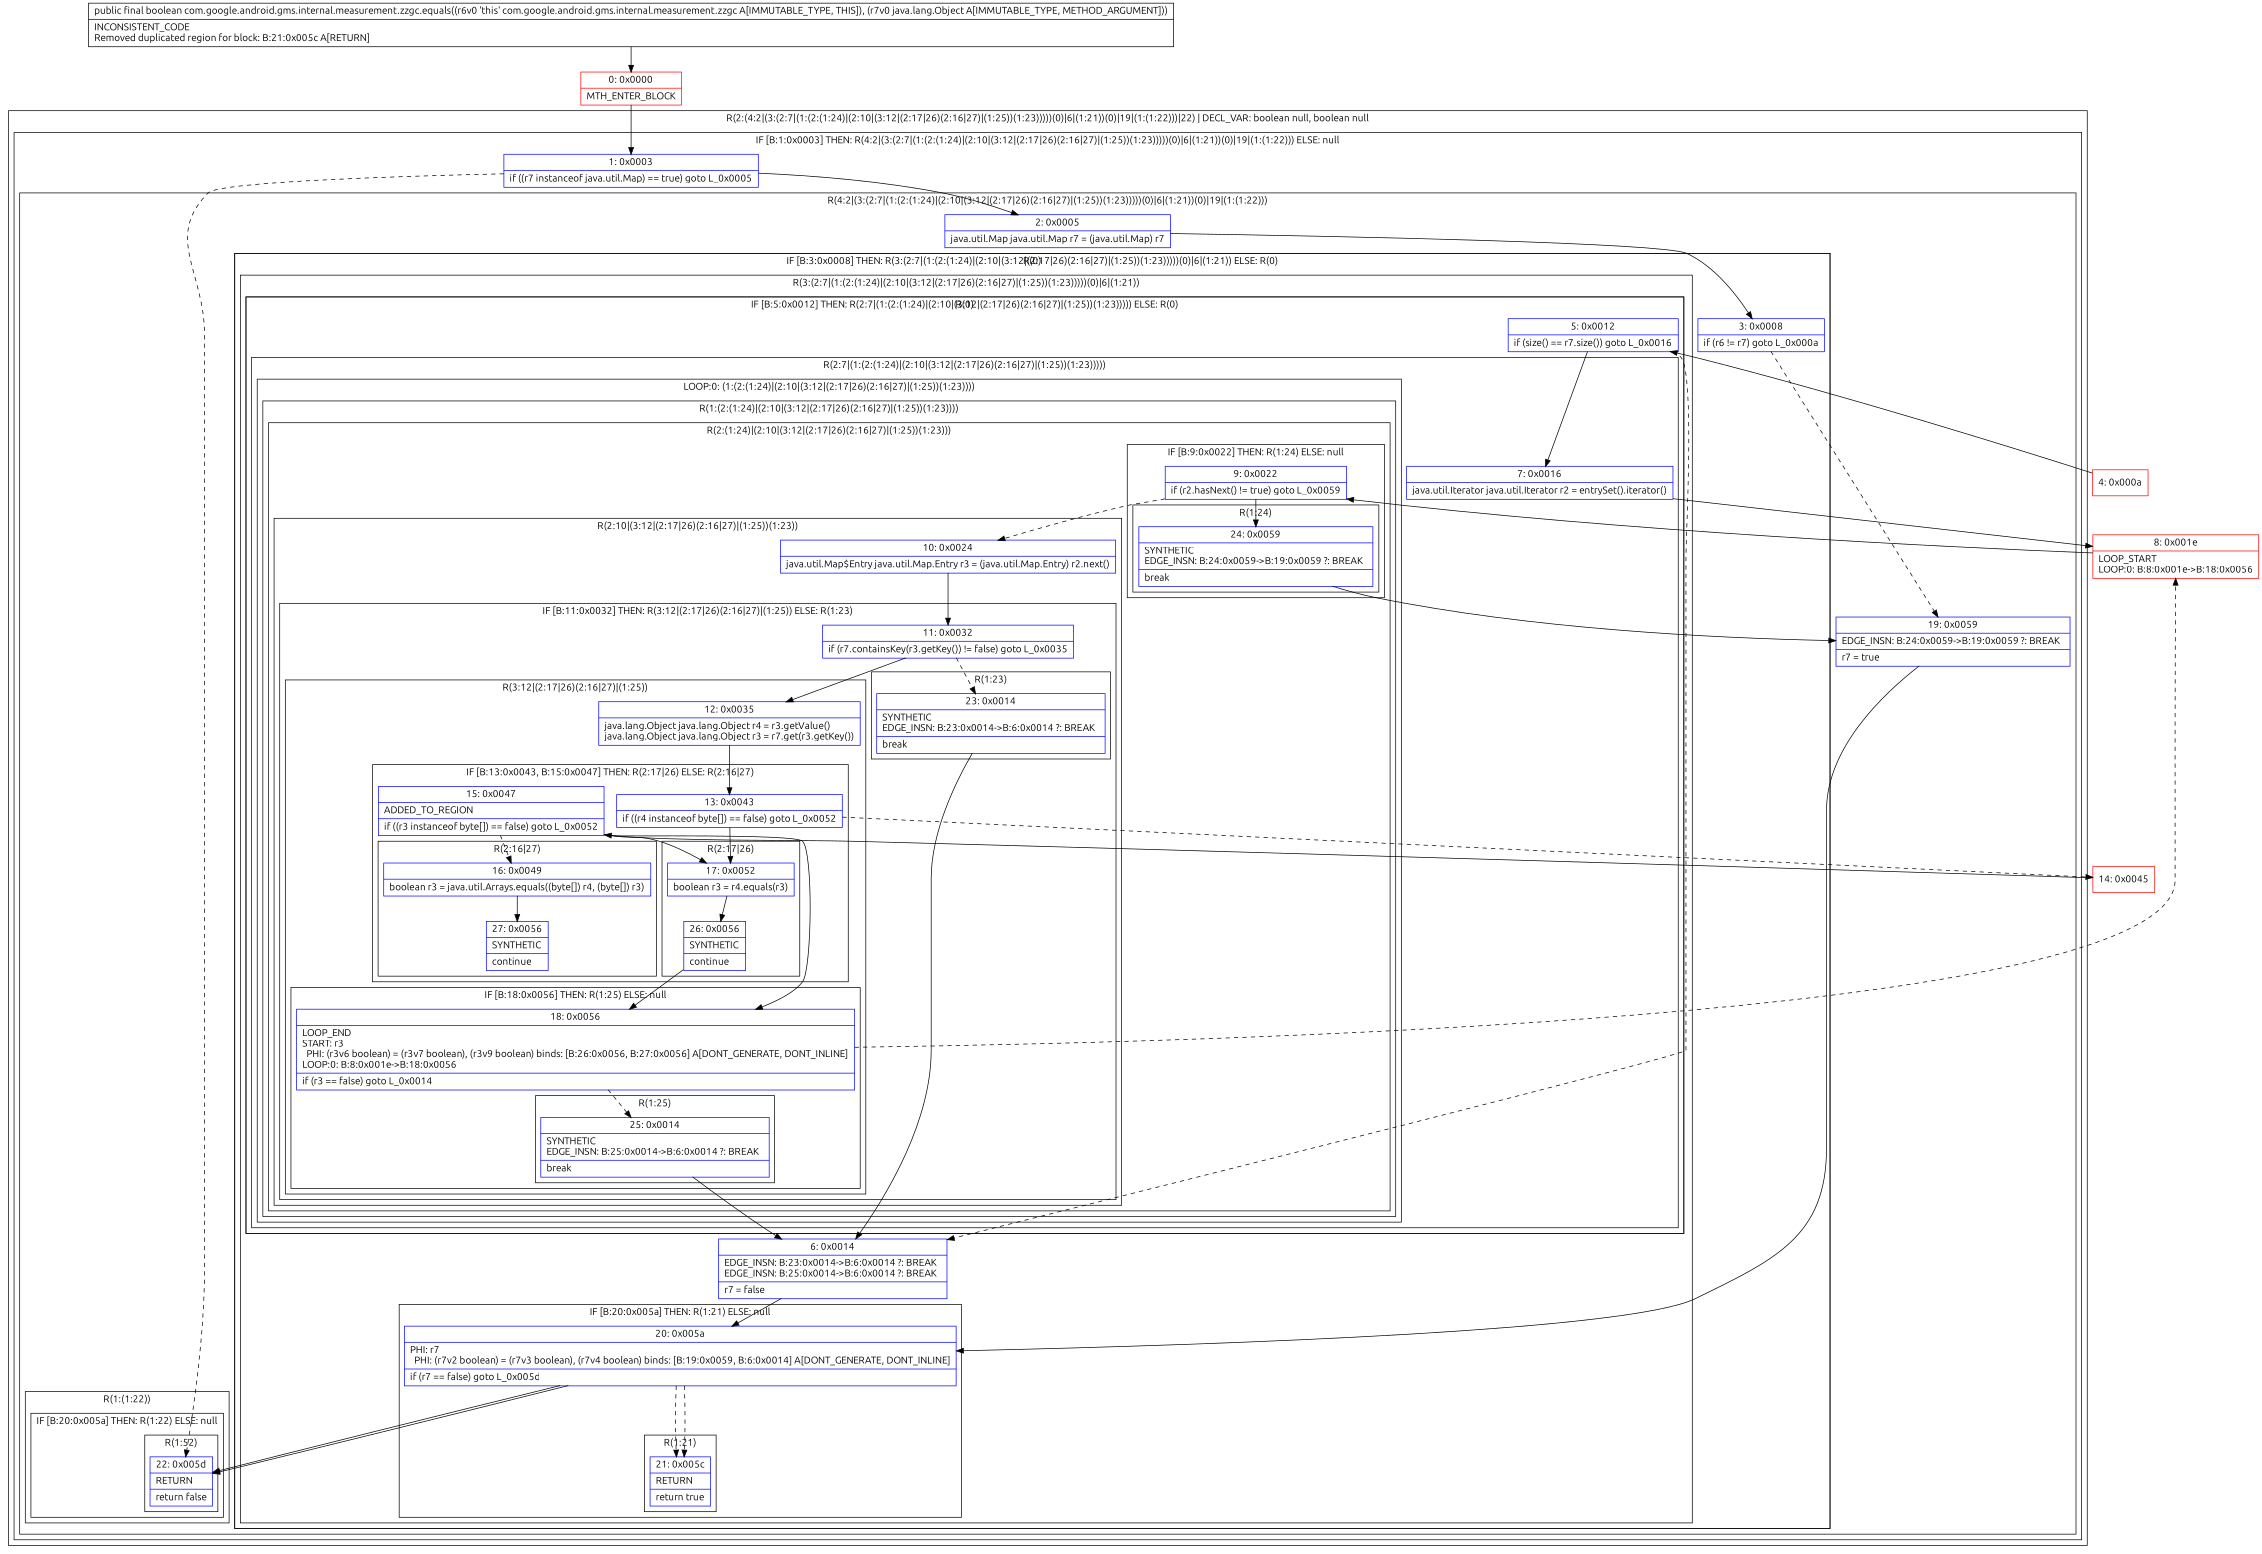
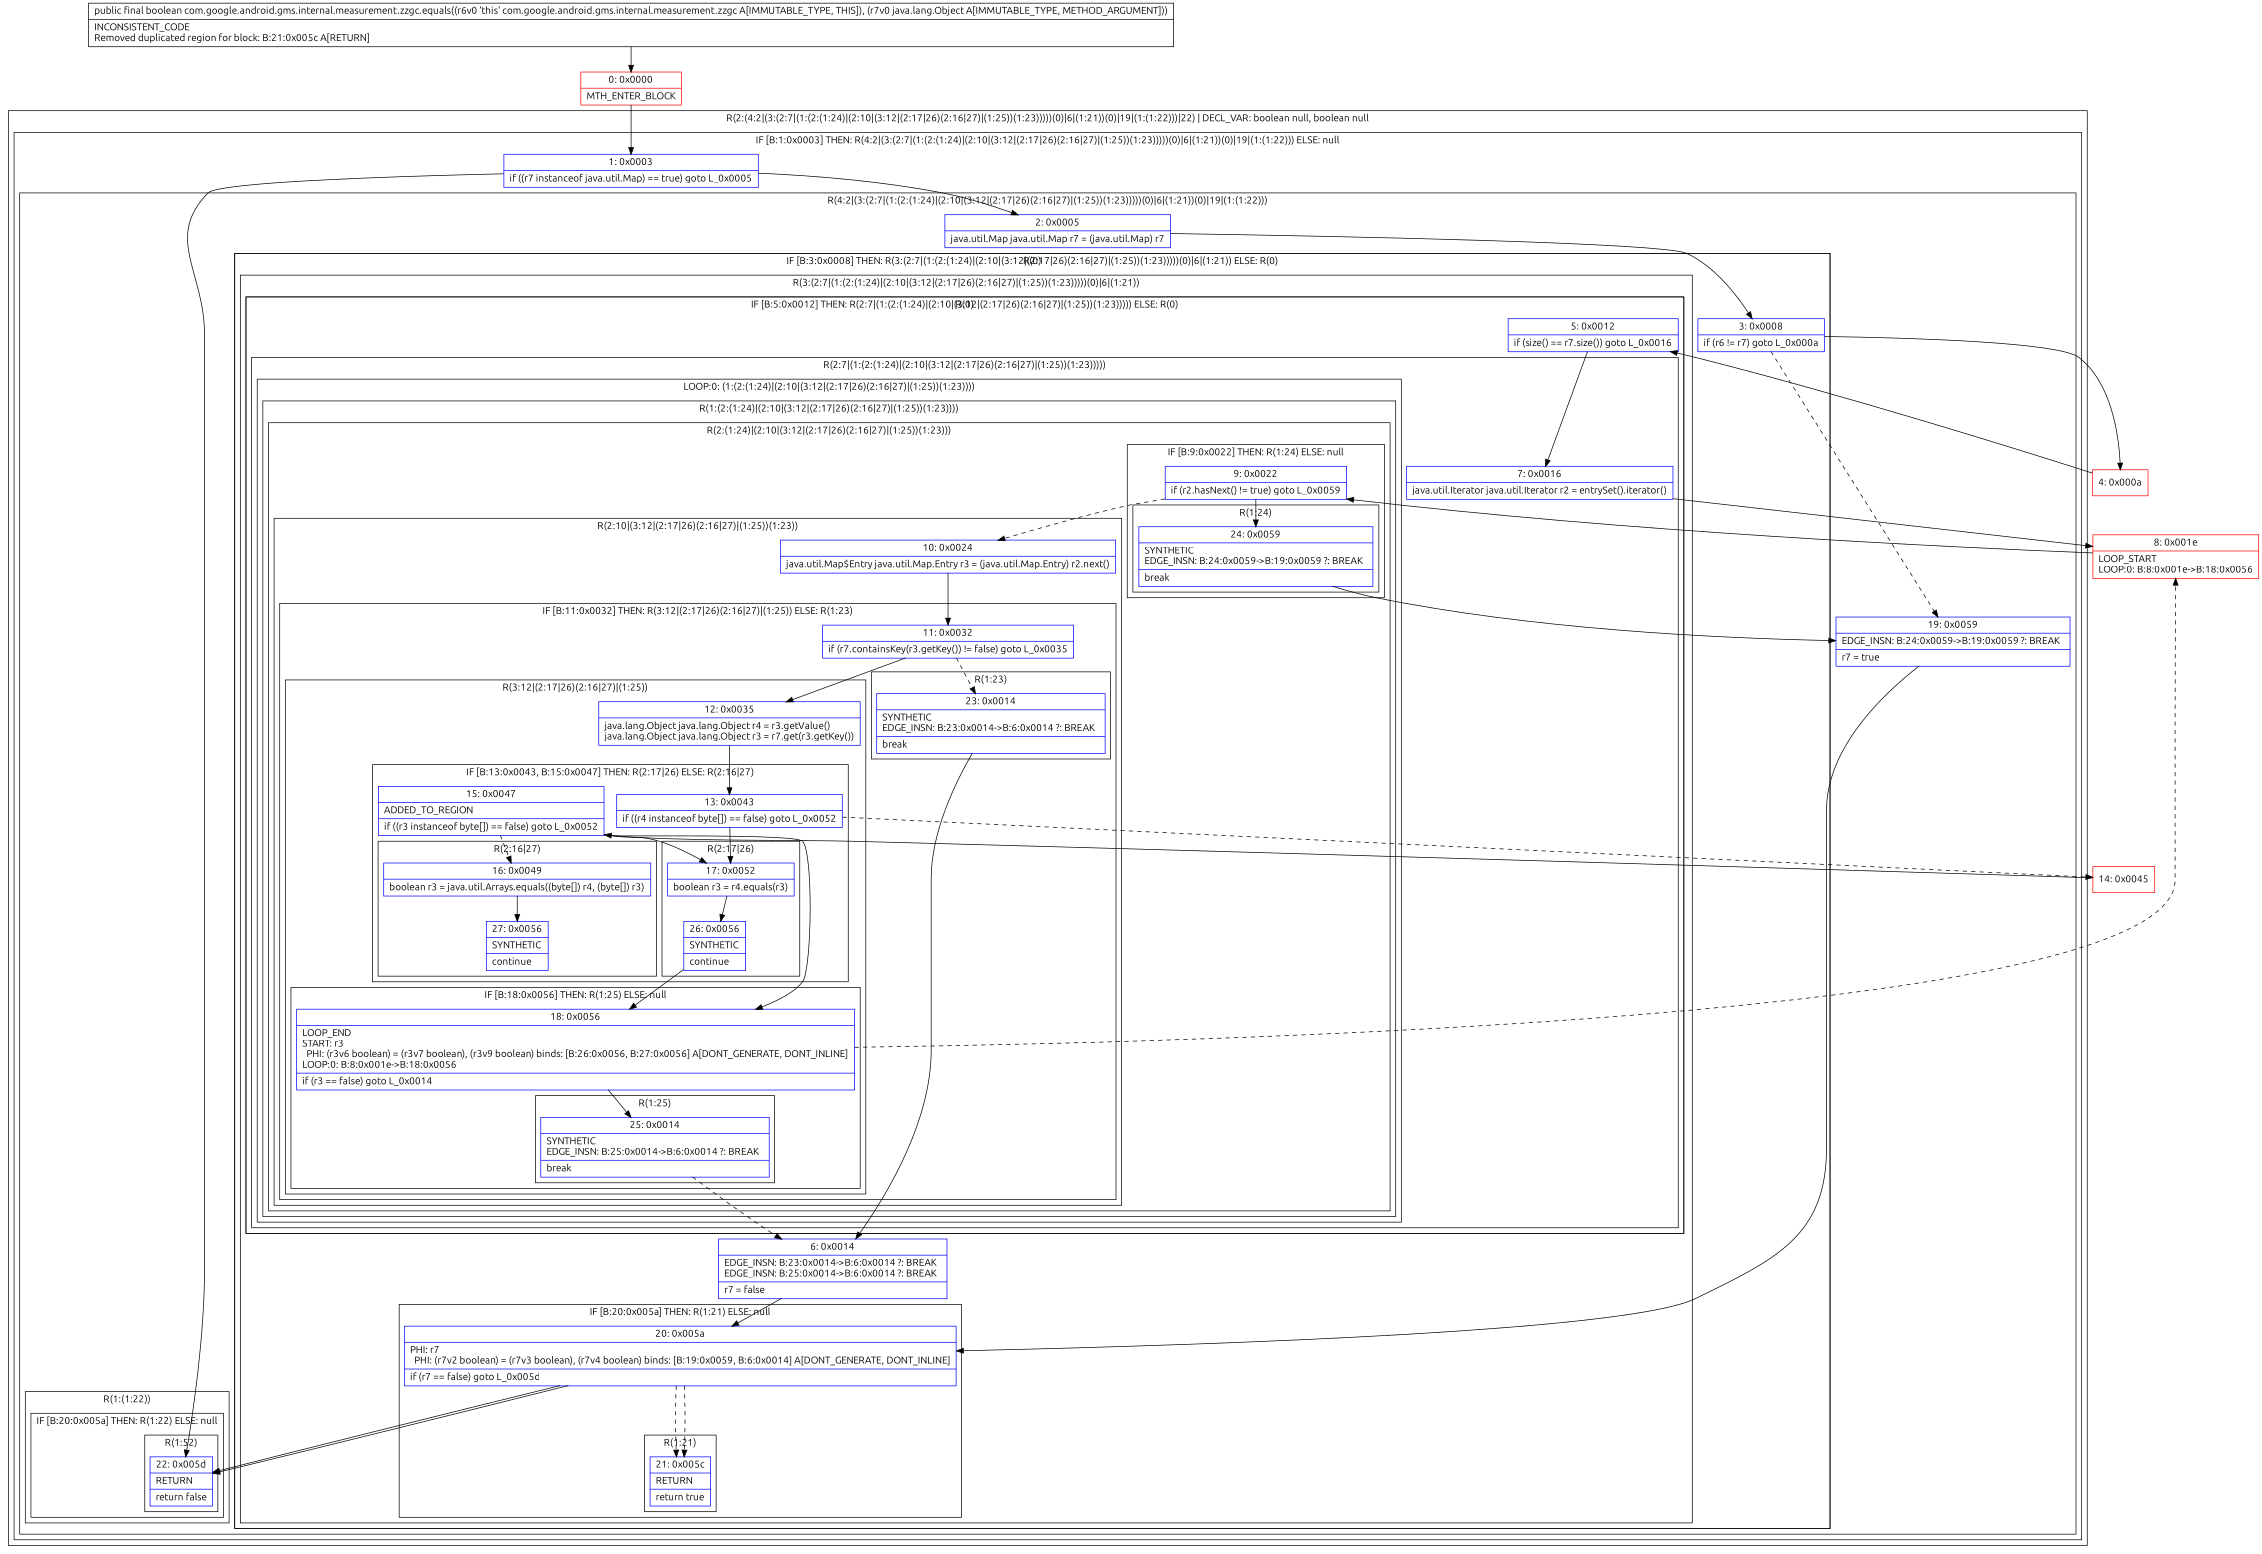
none -> (2011, 344)
(205, 670) -> (205, 670)
(1661, 1058) -> none
(617, 1101) -> (617, 1101)
(734, 1207) -> (734, 1207)
